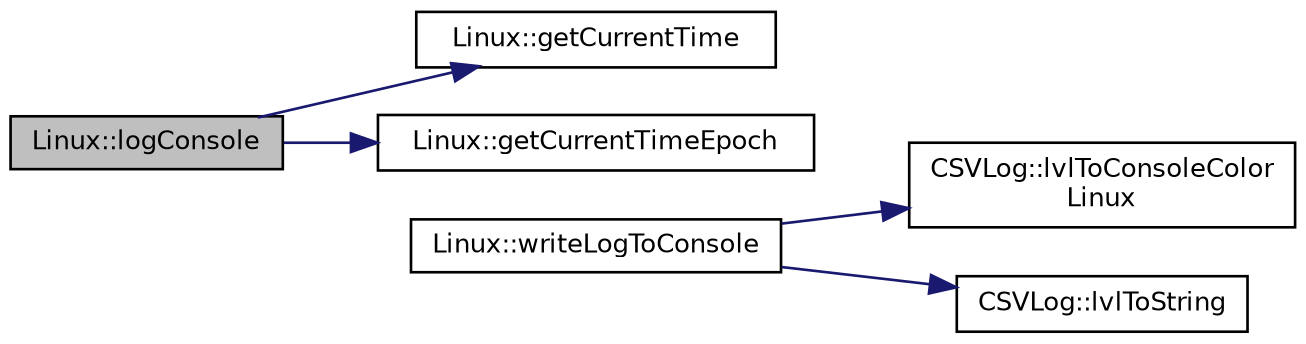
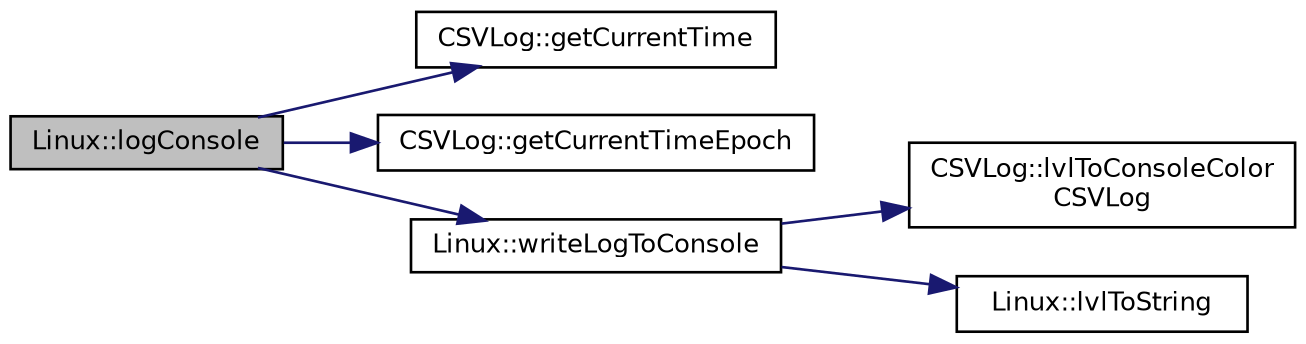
(596, 40) -> (596, 40)
(596, 143) -> (596, 143)
(1102, 185) -> (1102, 185)
none -> (359, 191)
(1102, 304) -> (1102, 304)
